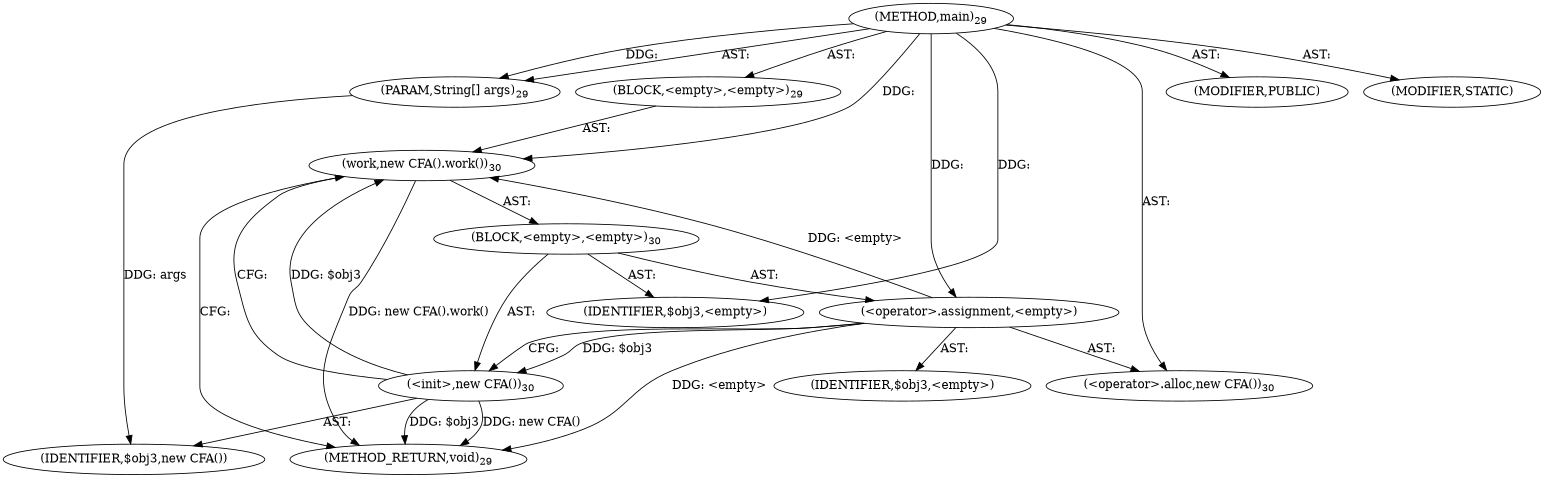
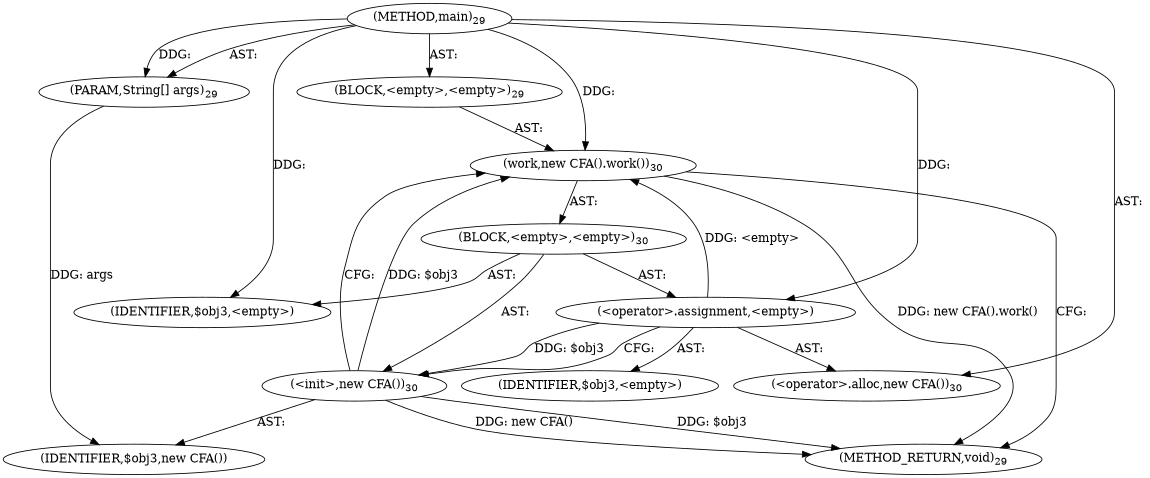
(1257, 92) -> none
(1452, 92) -> none
(680, 368) -> none
